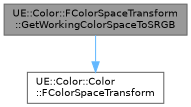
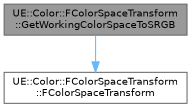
(96, 88) -> (96, 88)
